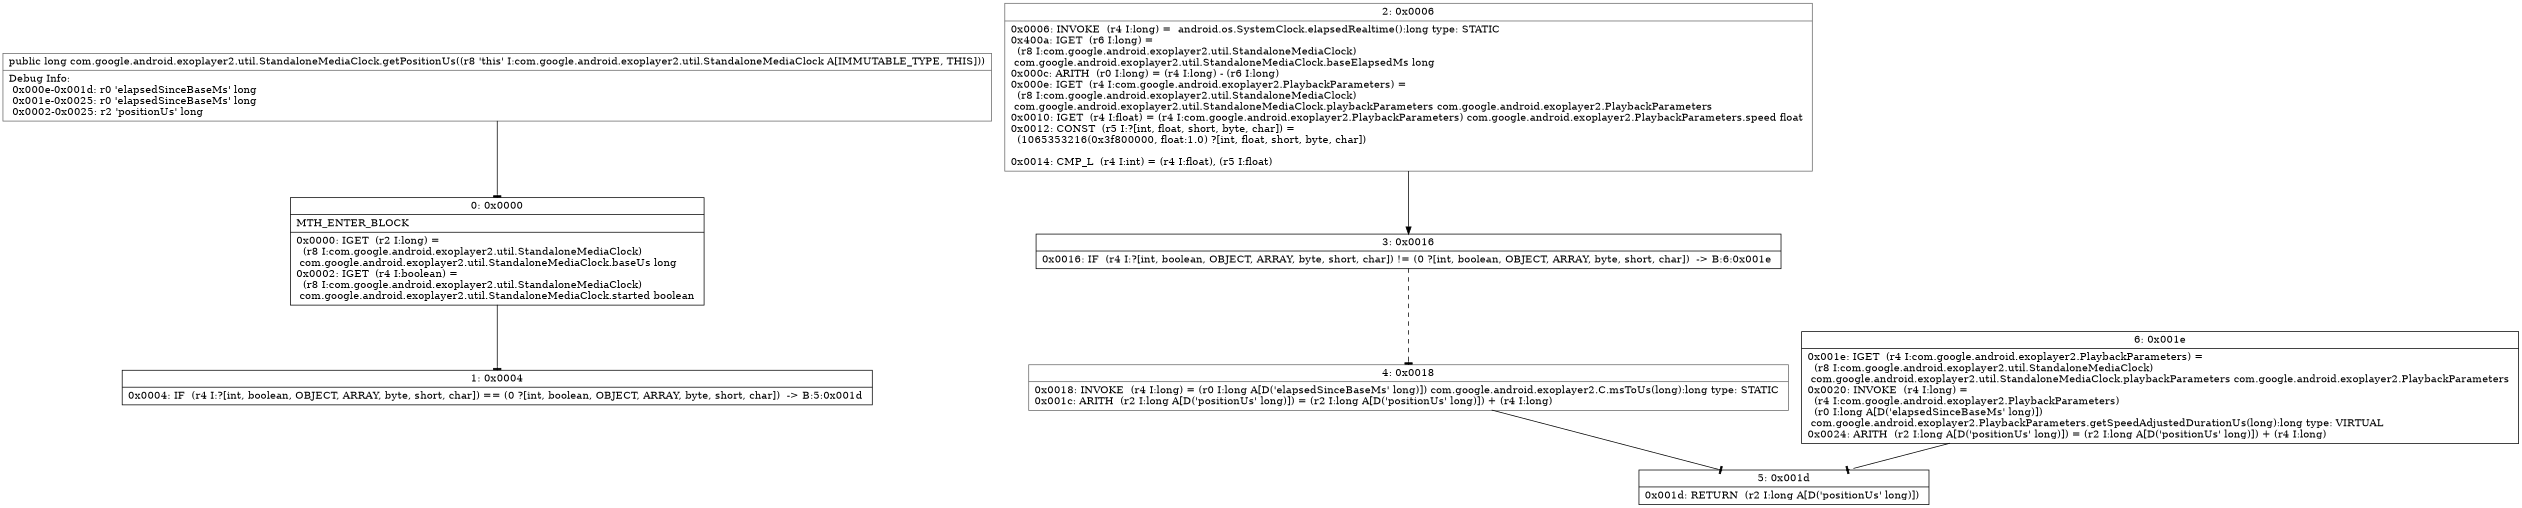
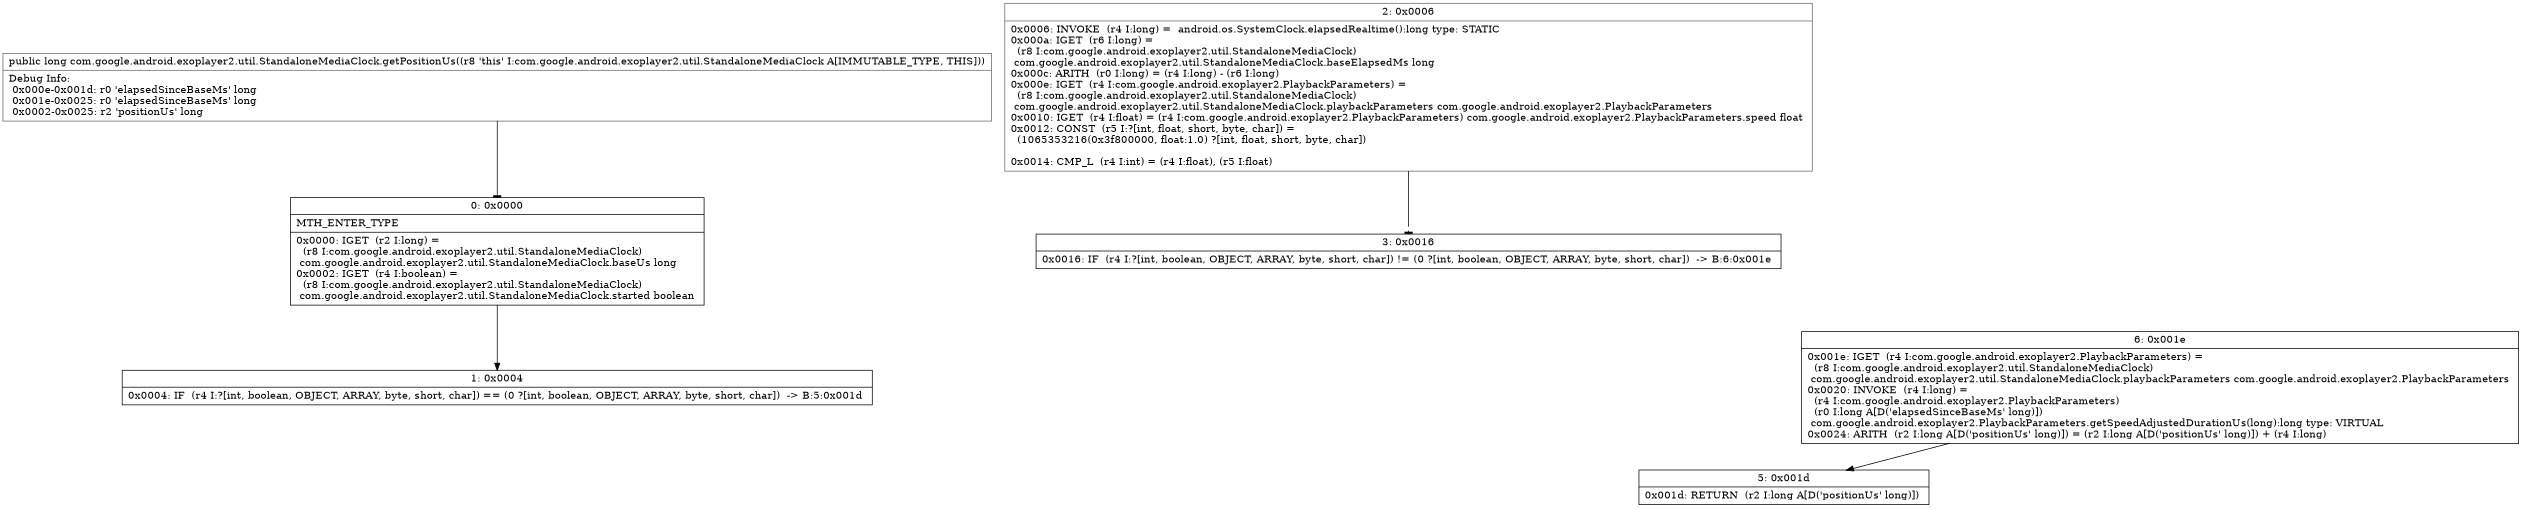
(1084, 40) -> (1084, 40)
(1409, 199) -> (1409, 199)
(353, 223) -> (348, 223)
(497, 336) -> (497, 336)
(1409, 388) -> none
(1902, 456) -> (1902, 456)
